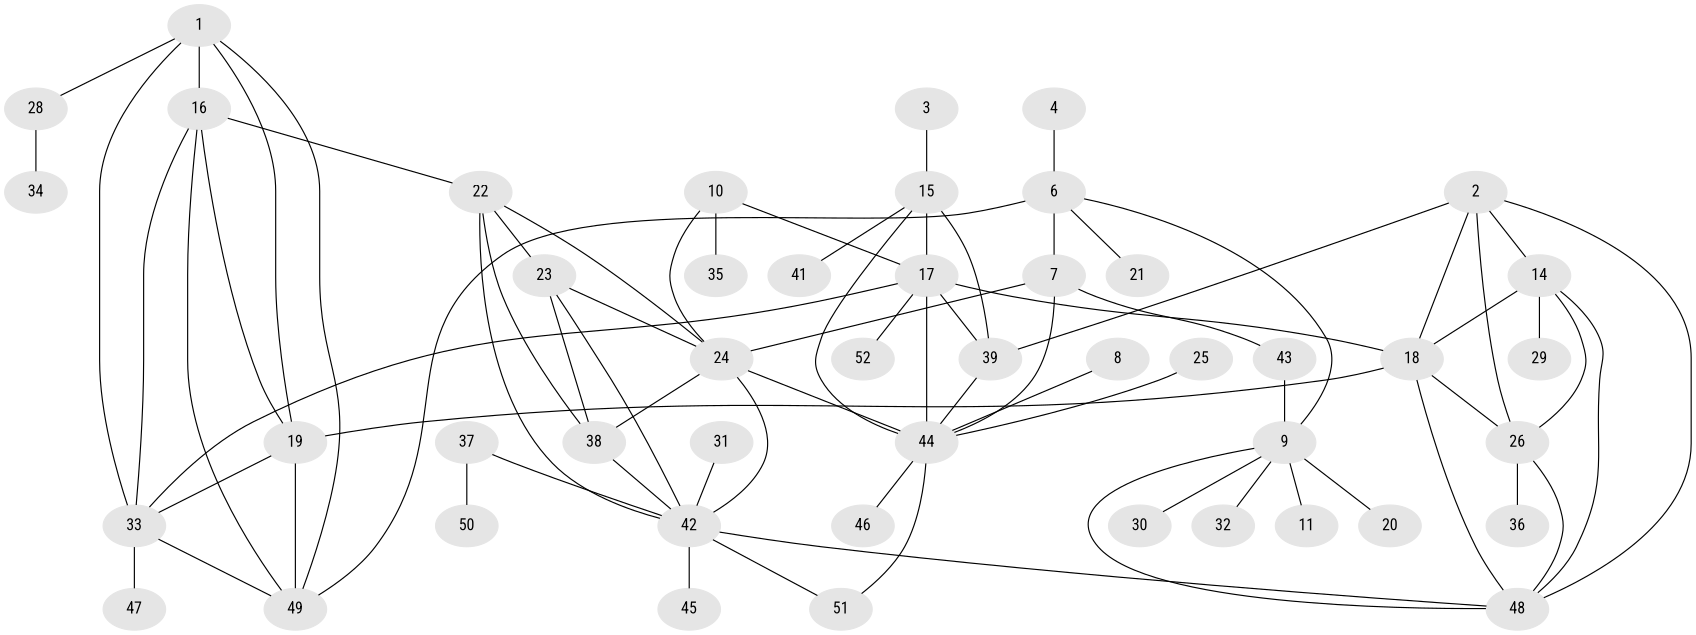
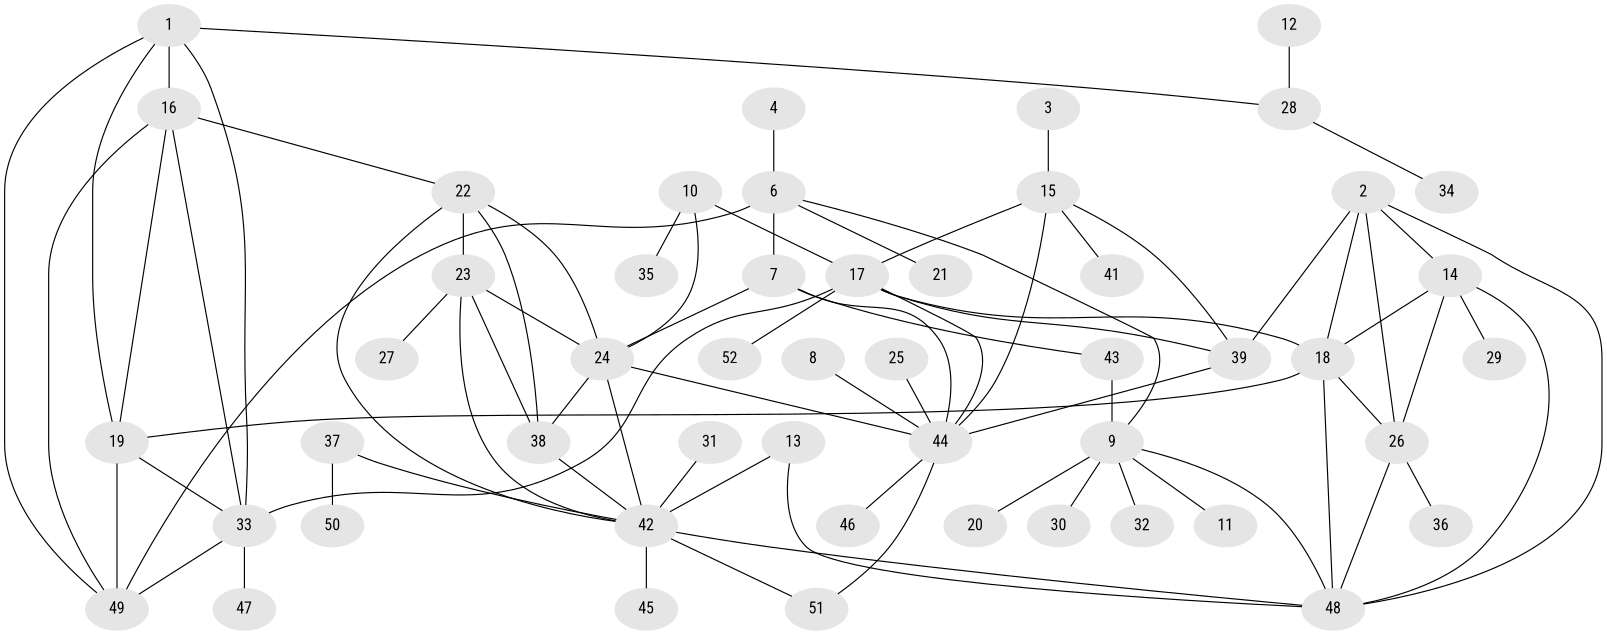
none -> (1289, 25)
none -> (387, 359)
none -> (793, 442)
